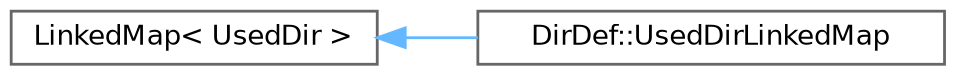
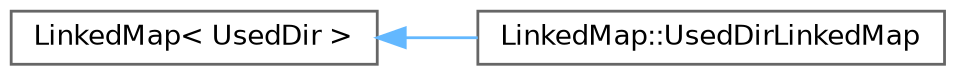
(711, 38) -> (711, 38)
